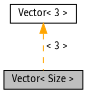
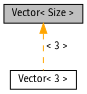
(43, 52) -> (43, 52)
